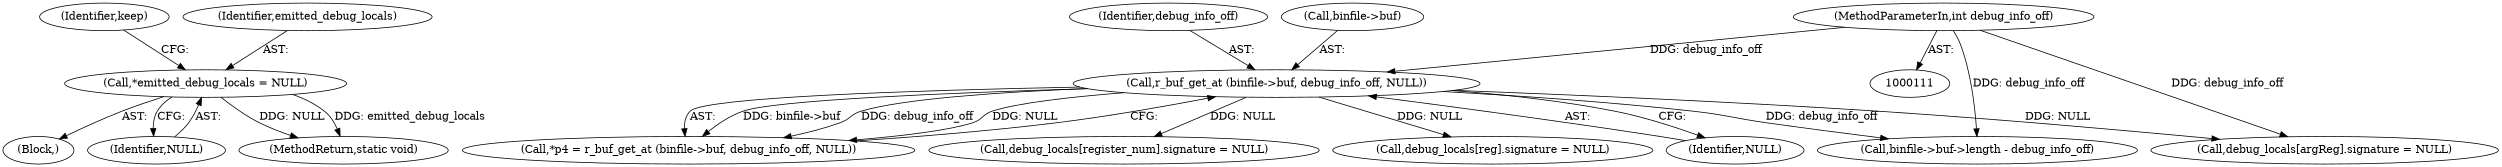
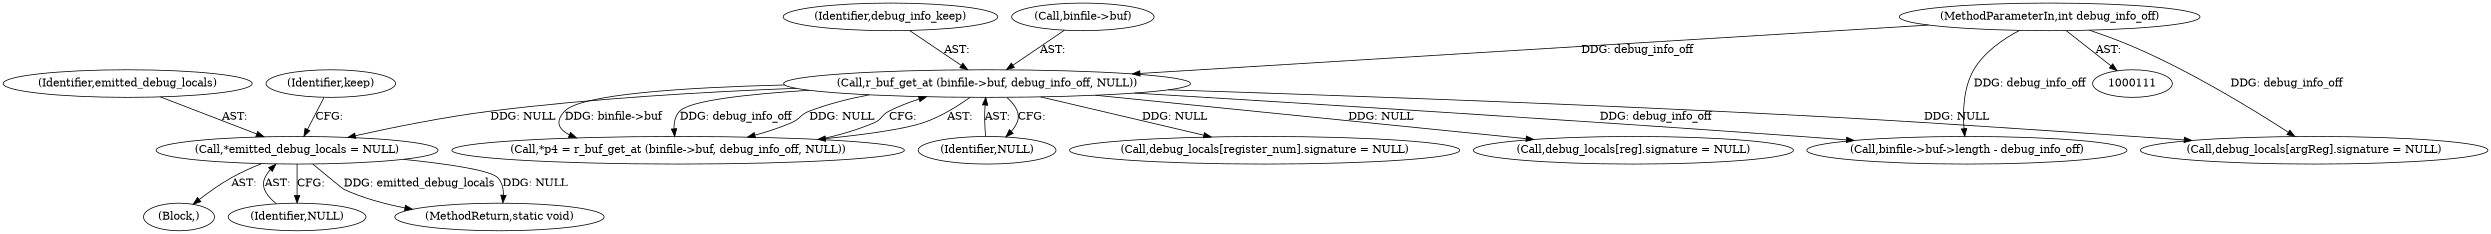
(1168, 17) -> (890, 17)
none -> (564, 103)
